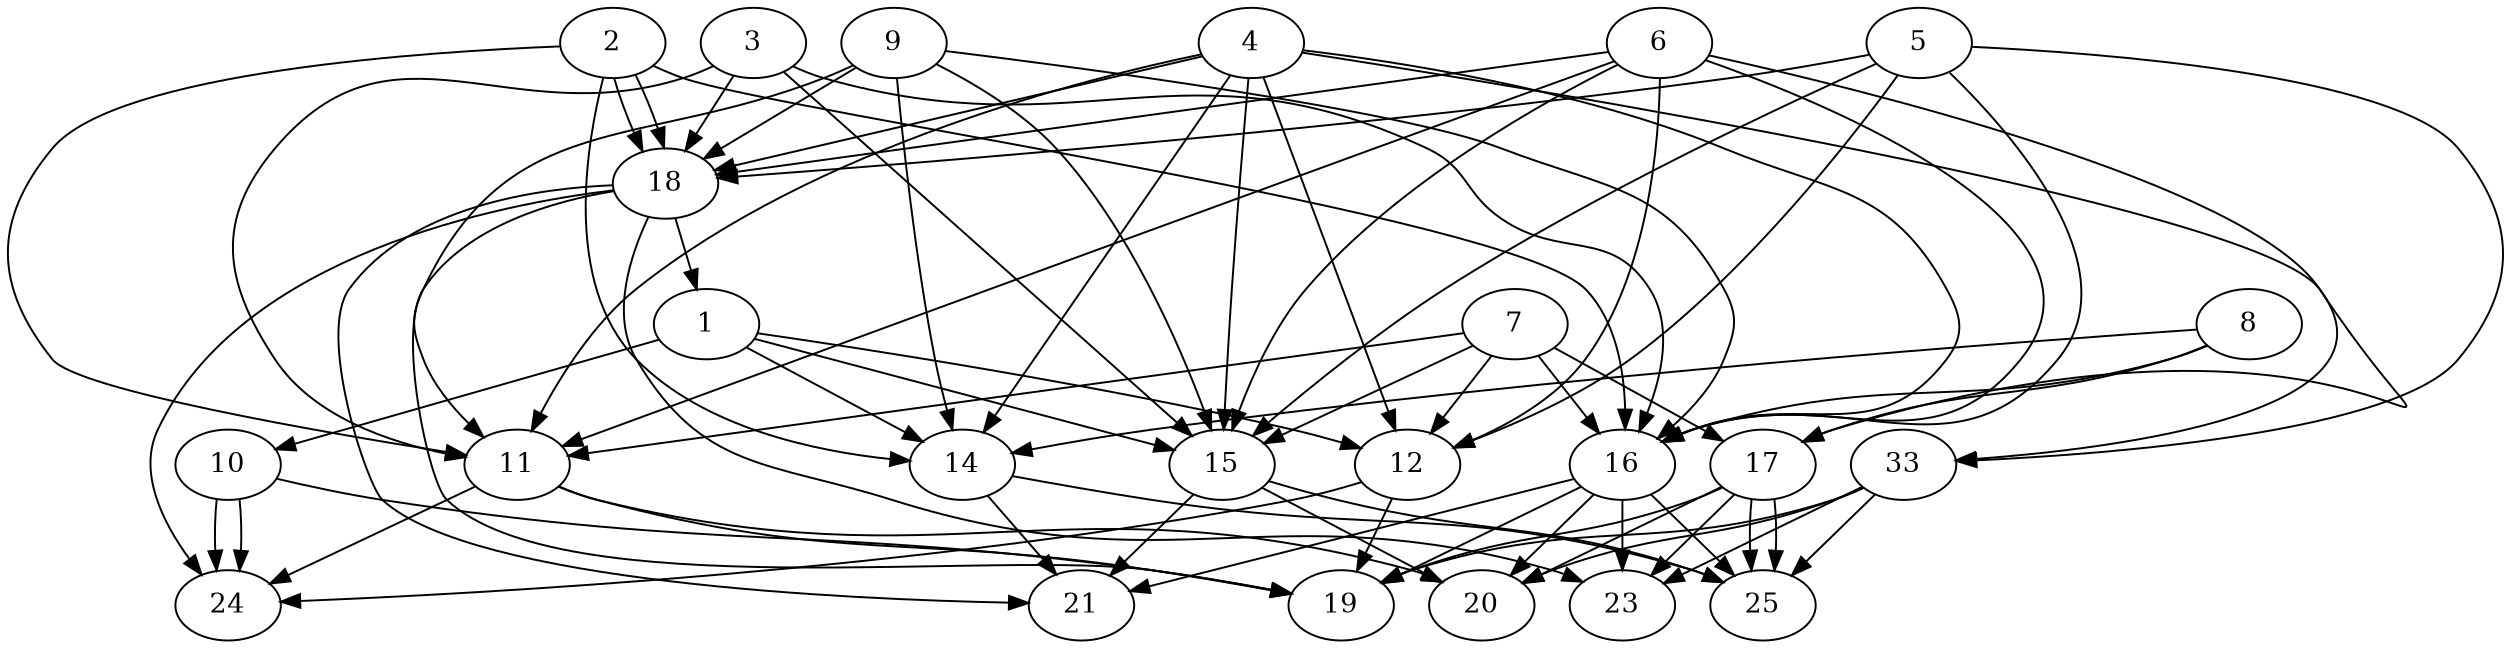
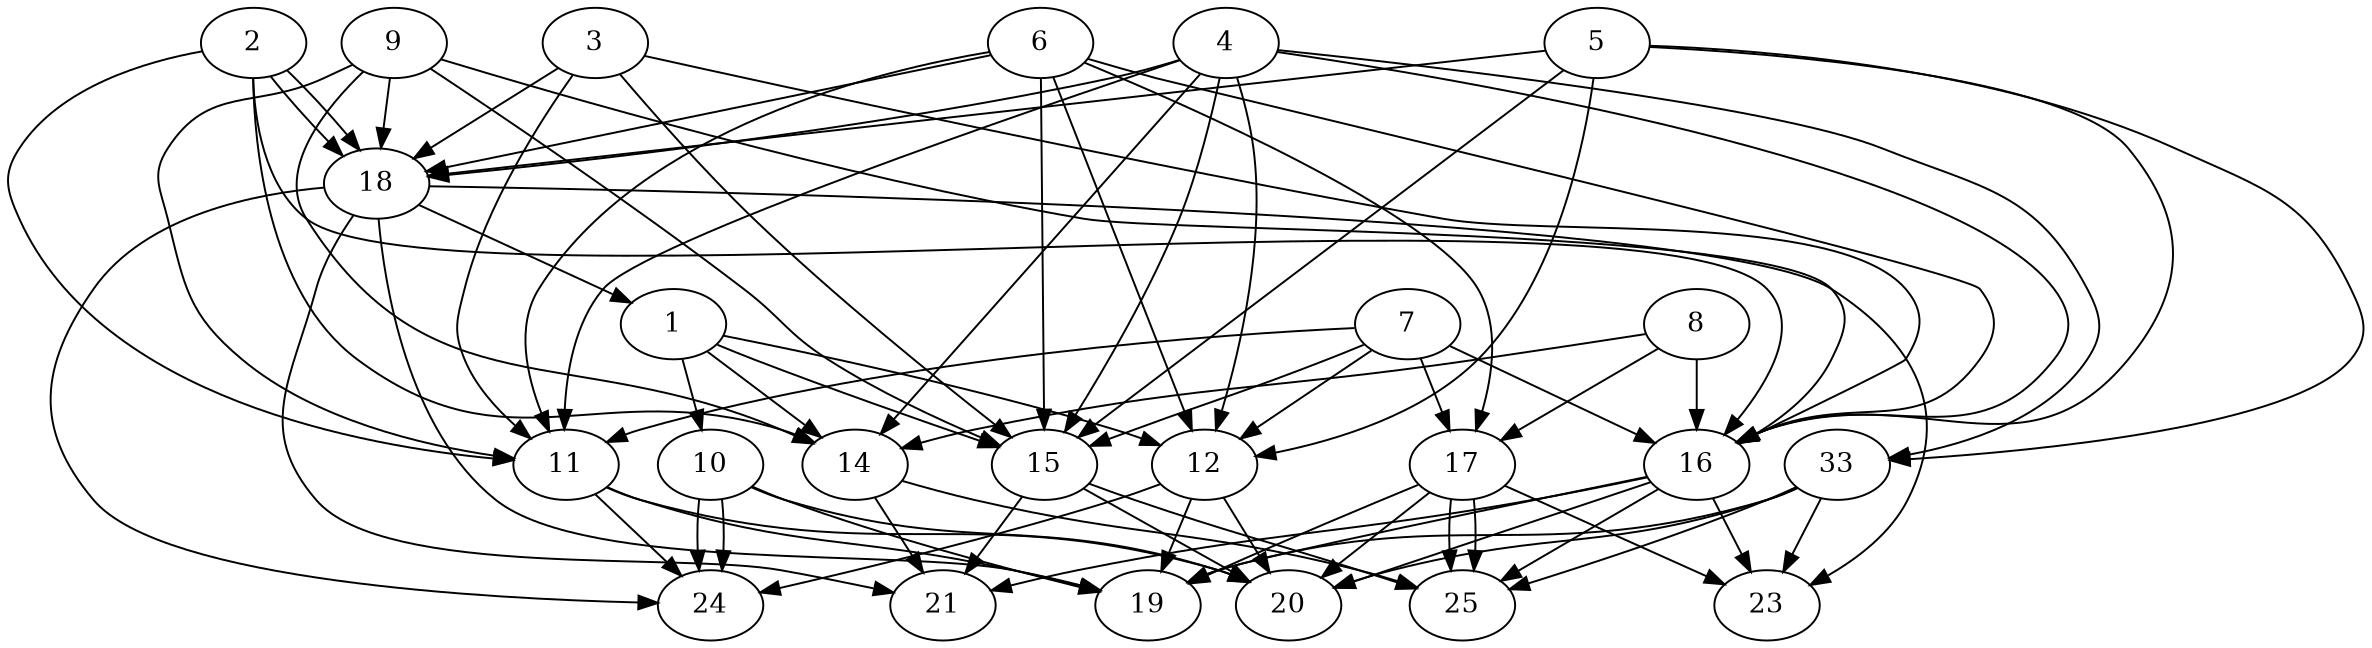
none -> (1238, 521)
none -> (990, 534)
